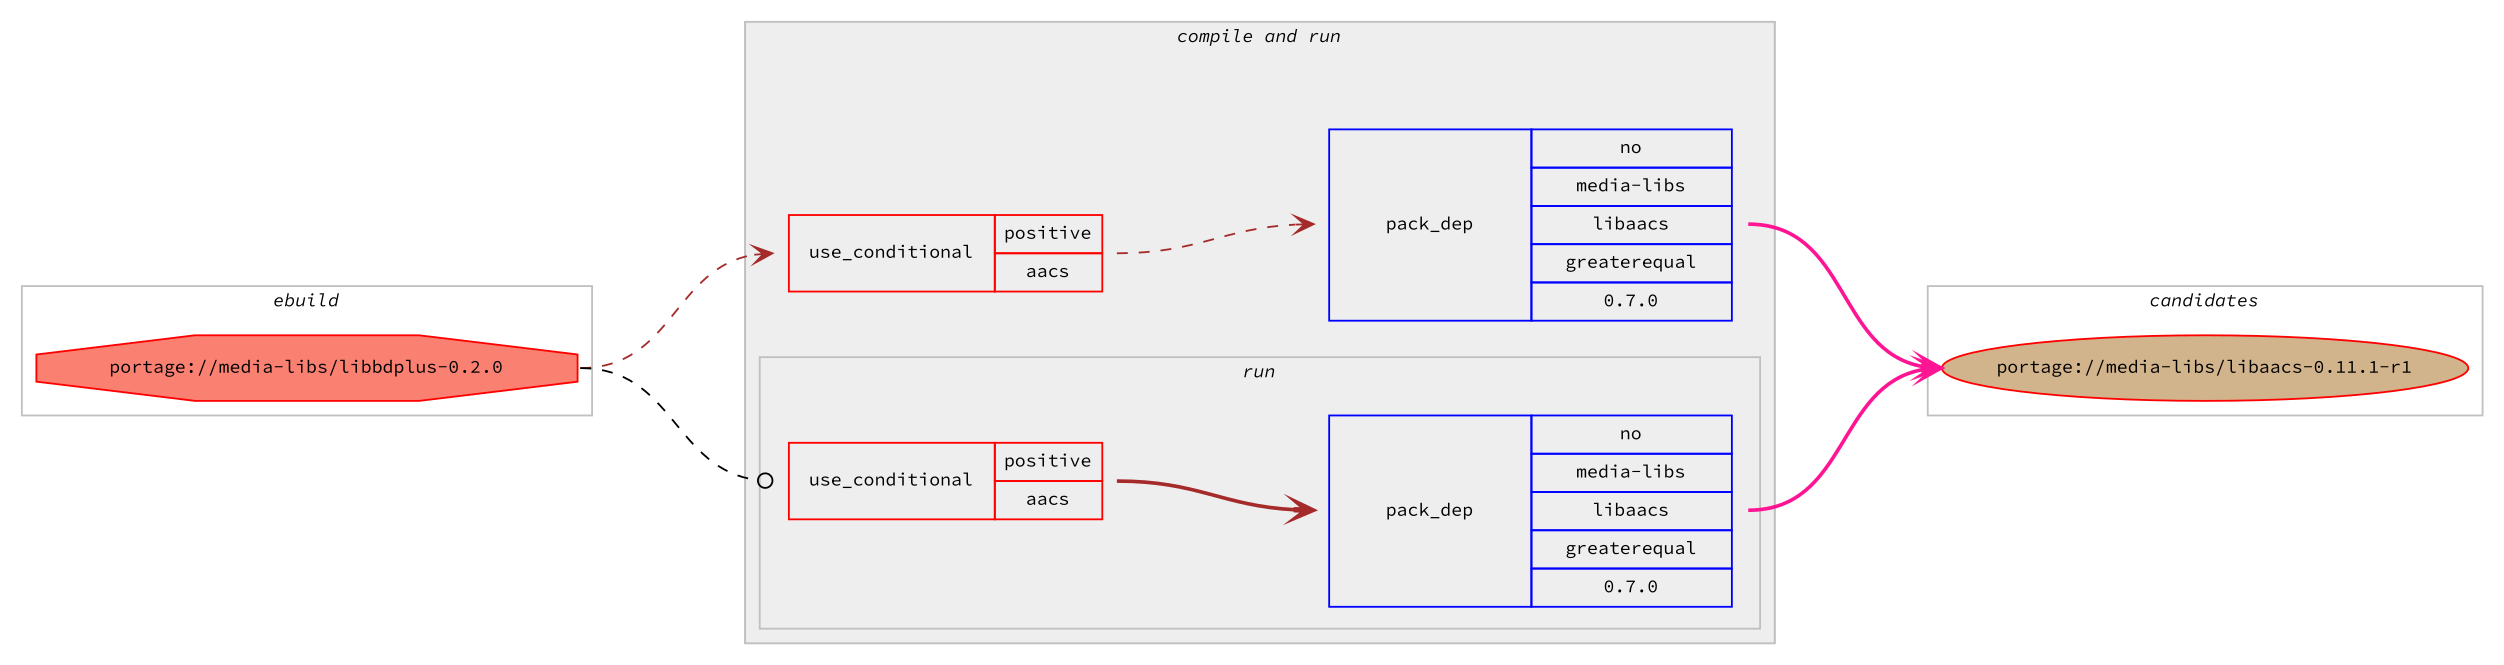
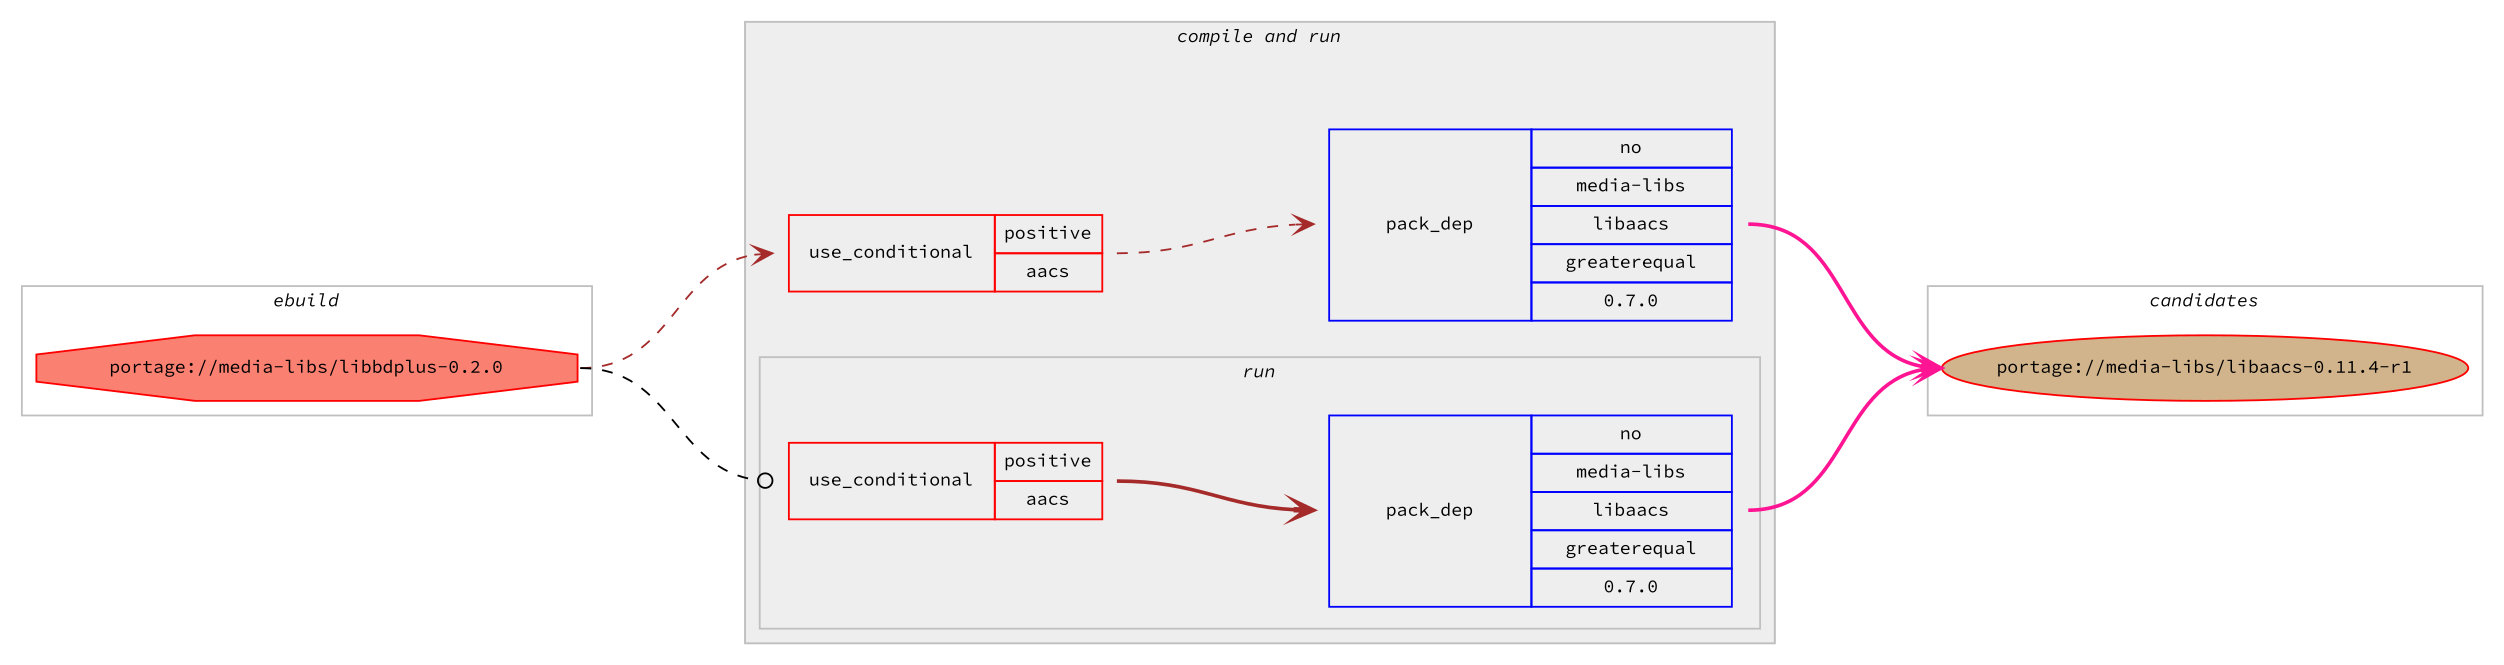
(2205, 368) -> (2205, 368)
